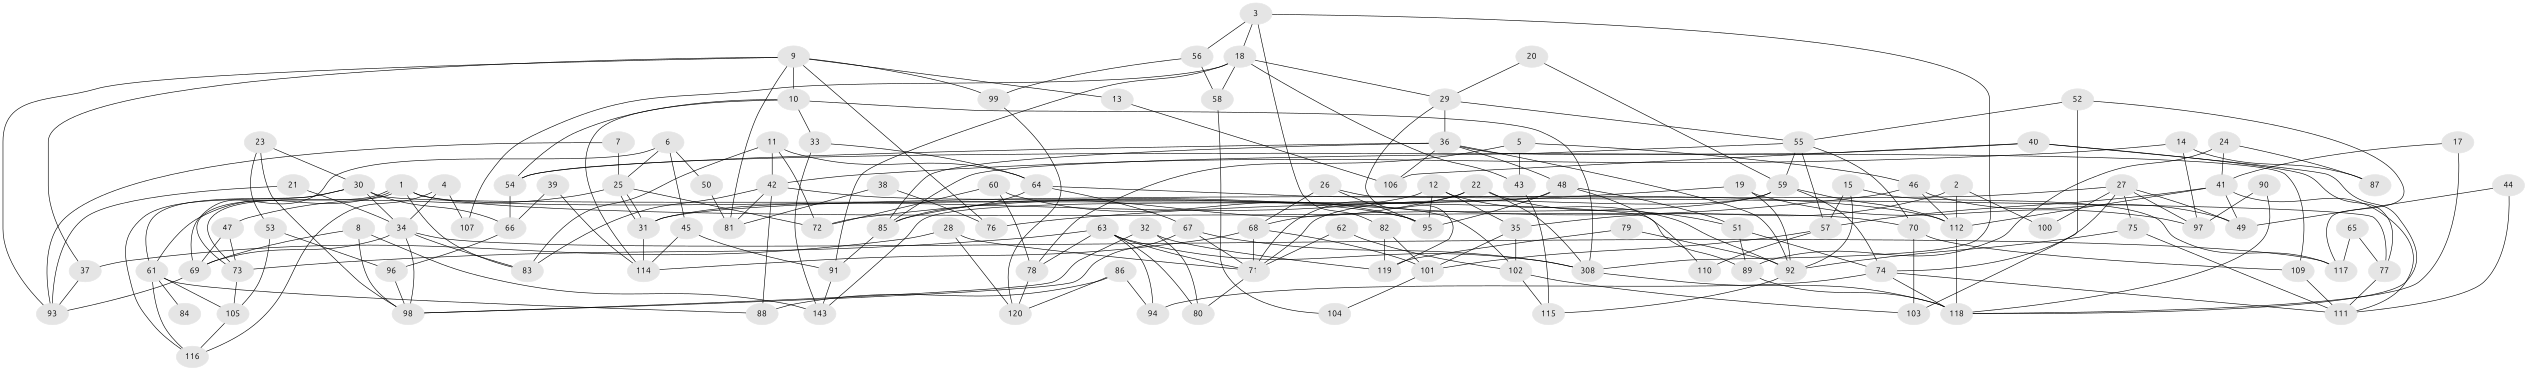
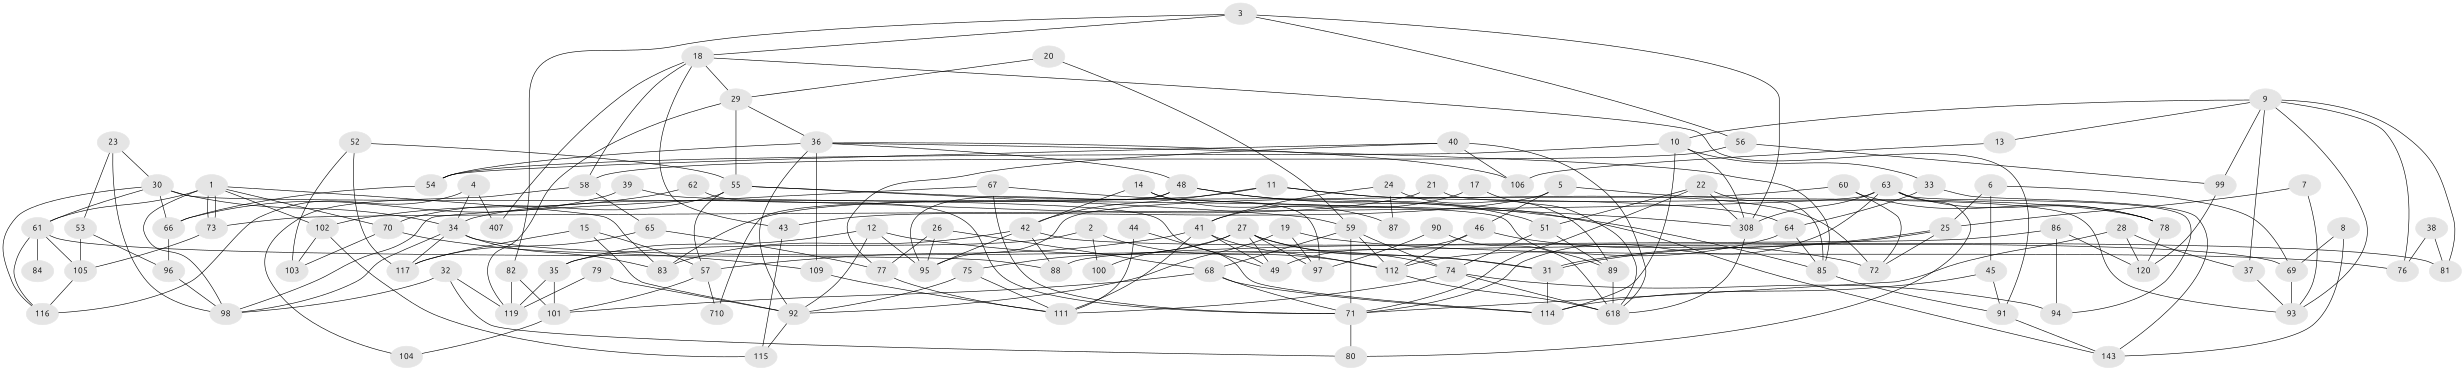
(707, 185) -> none
(1115, 202) -> none
none -> (617, 207)
(228, 228) -> none
(467, 228) -> (496, 228)
(1516, 250) -> (535, 290)
(1705, 271) -> (717, 314)
(368, 278) -> (149, 241)
(1957, 314) -> (1613, 314)
